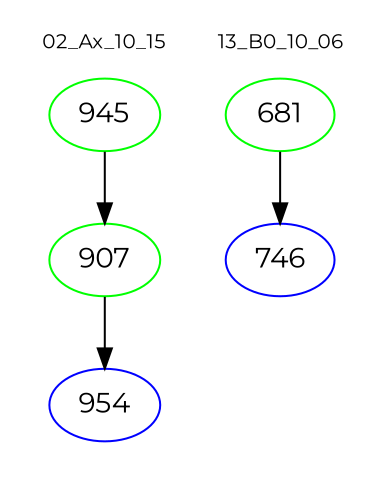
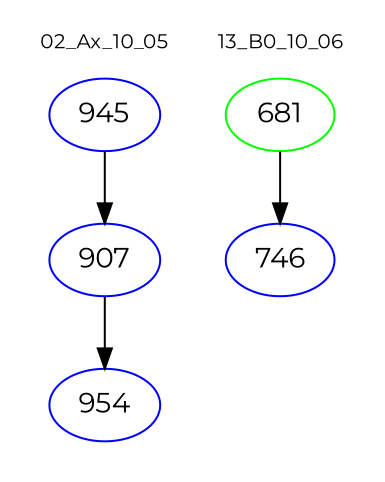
(105, 43) -> (105, 43)
(105, 115) -> (105, 115)
(105, 260) -> (105, 260)
